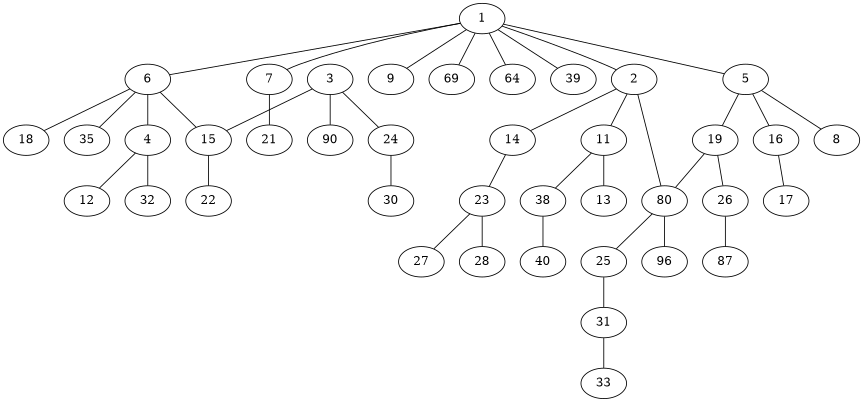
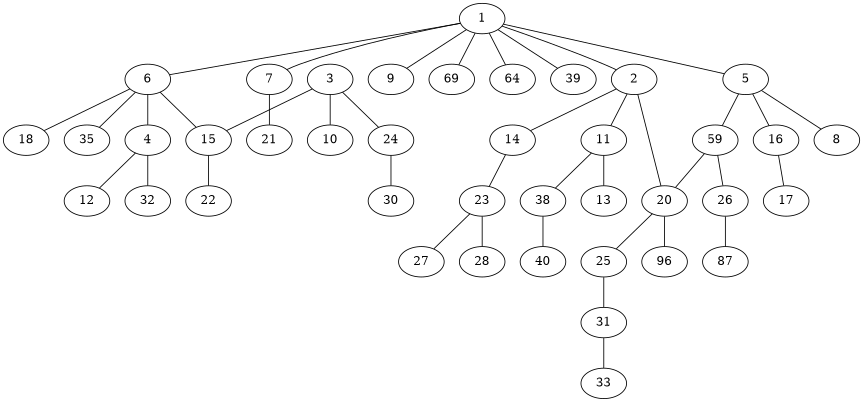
(330, 140) -> (330, 140)
(715, 140) -> (715, 140)
(665, 201) -> (665, 201)
